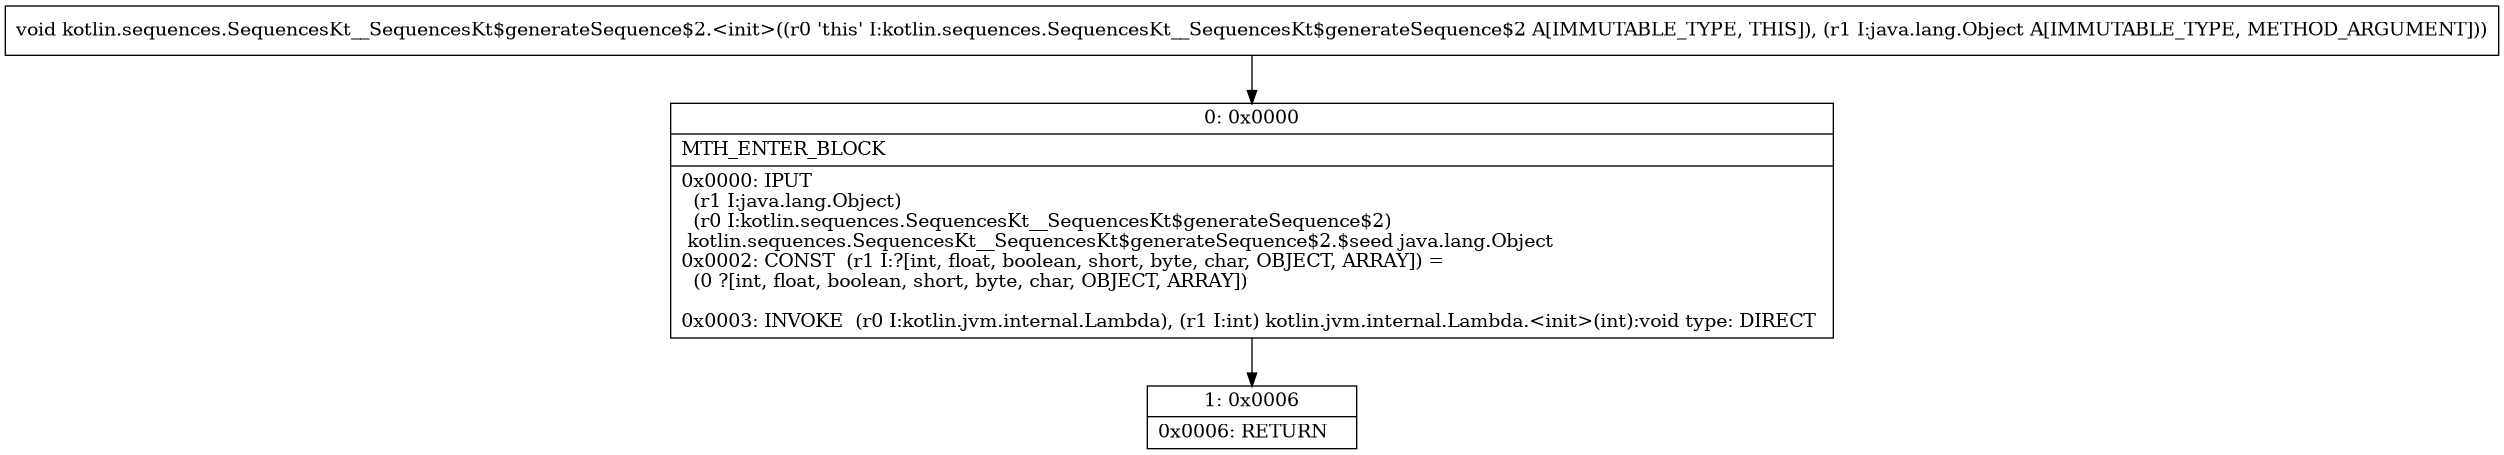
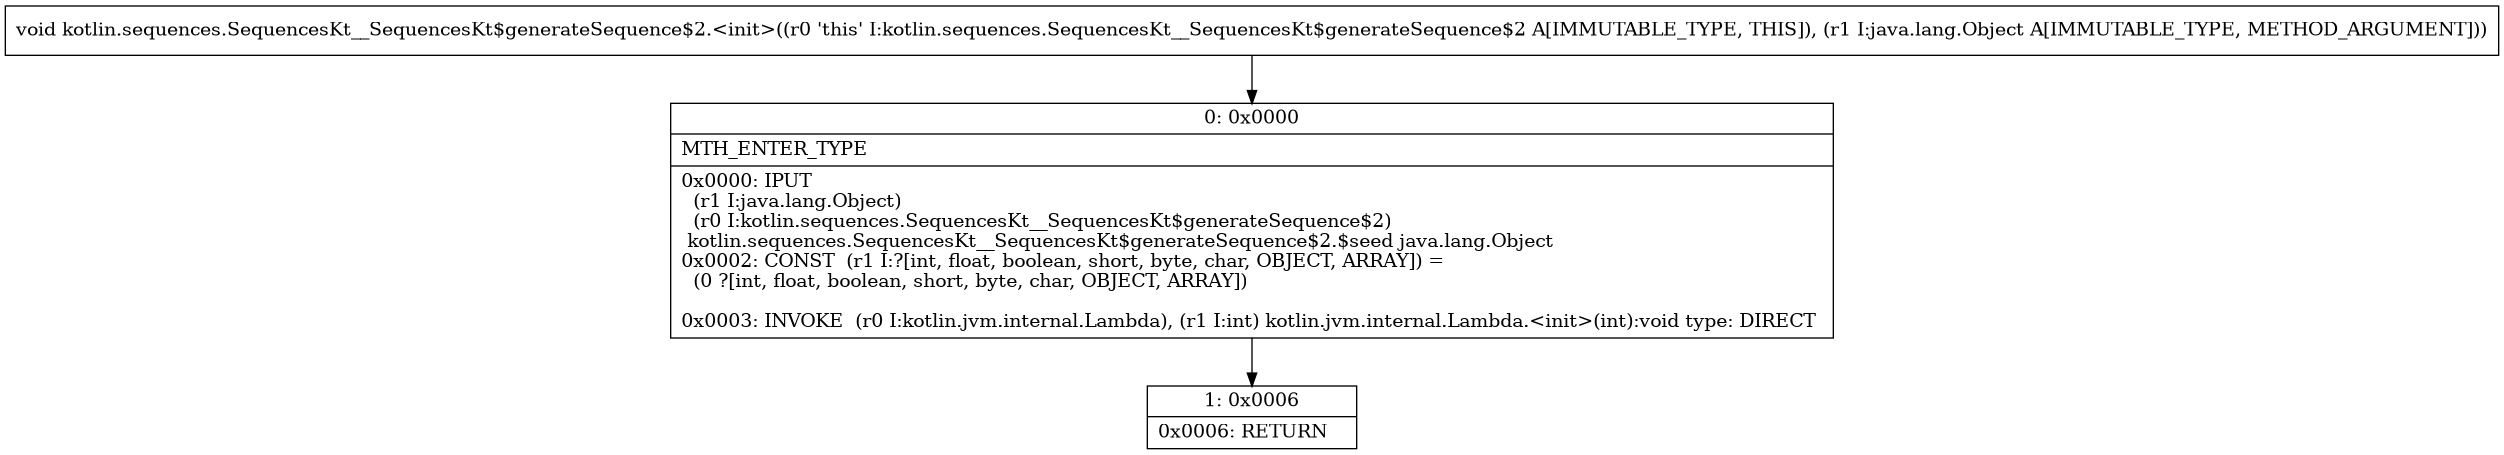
(784, 149) -> (775, 149)
